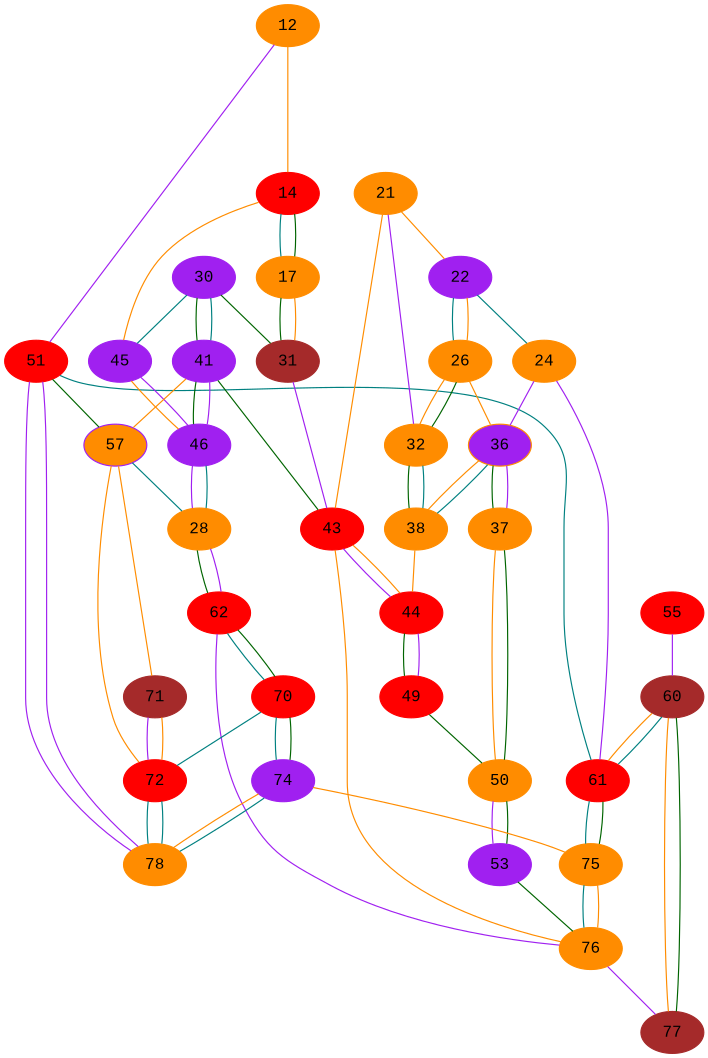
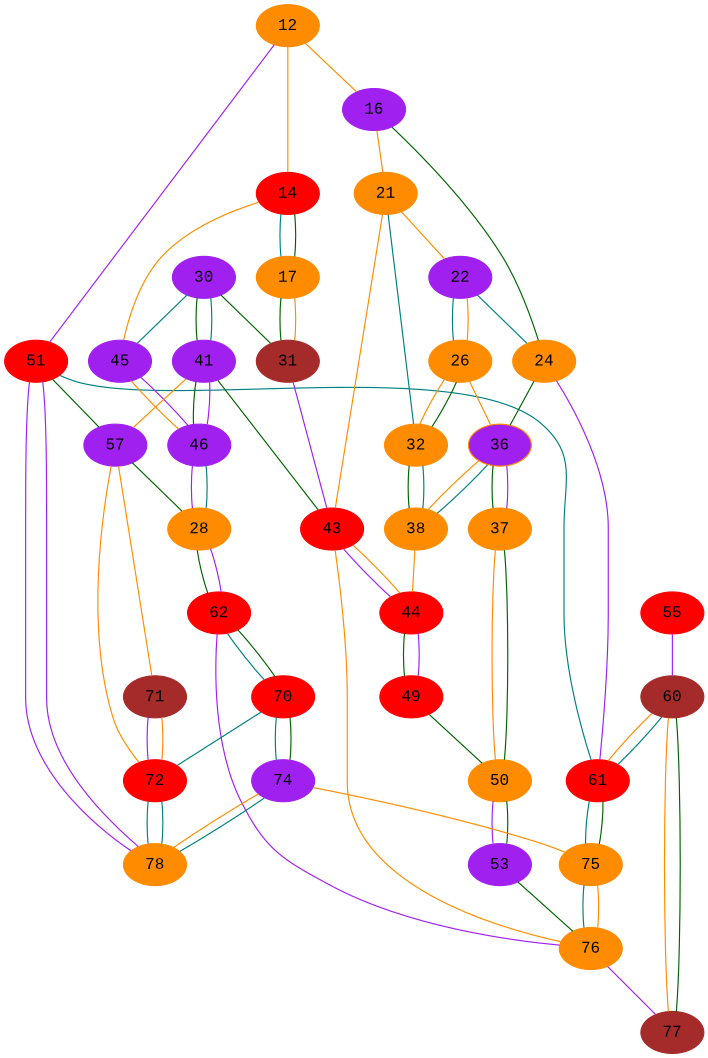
none -> (374, 110)
(401, 319) -> (401, 319)
(522, 403) -> (522, 403)
(115, 445) -> (115, 445)
(157, 487) -> (157, 487)
